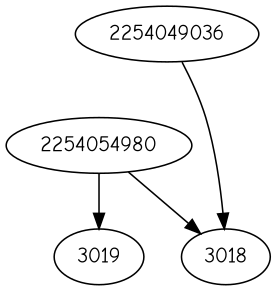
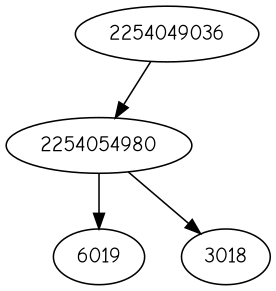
(211, 136) -> (137, 83)
(99, 257) -> (99, 257)
